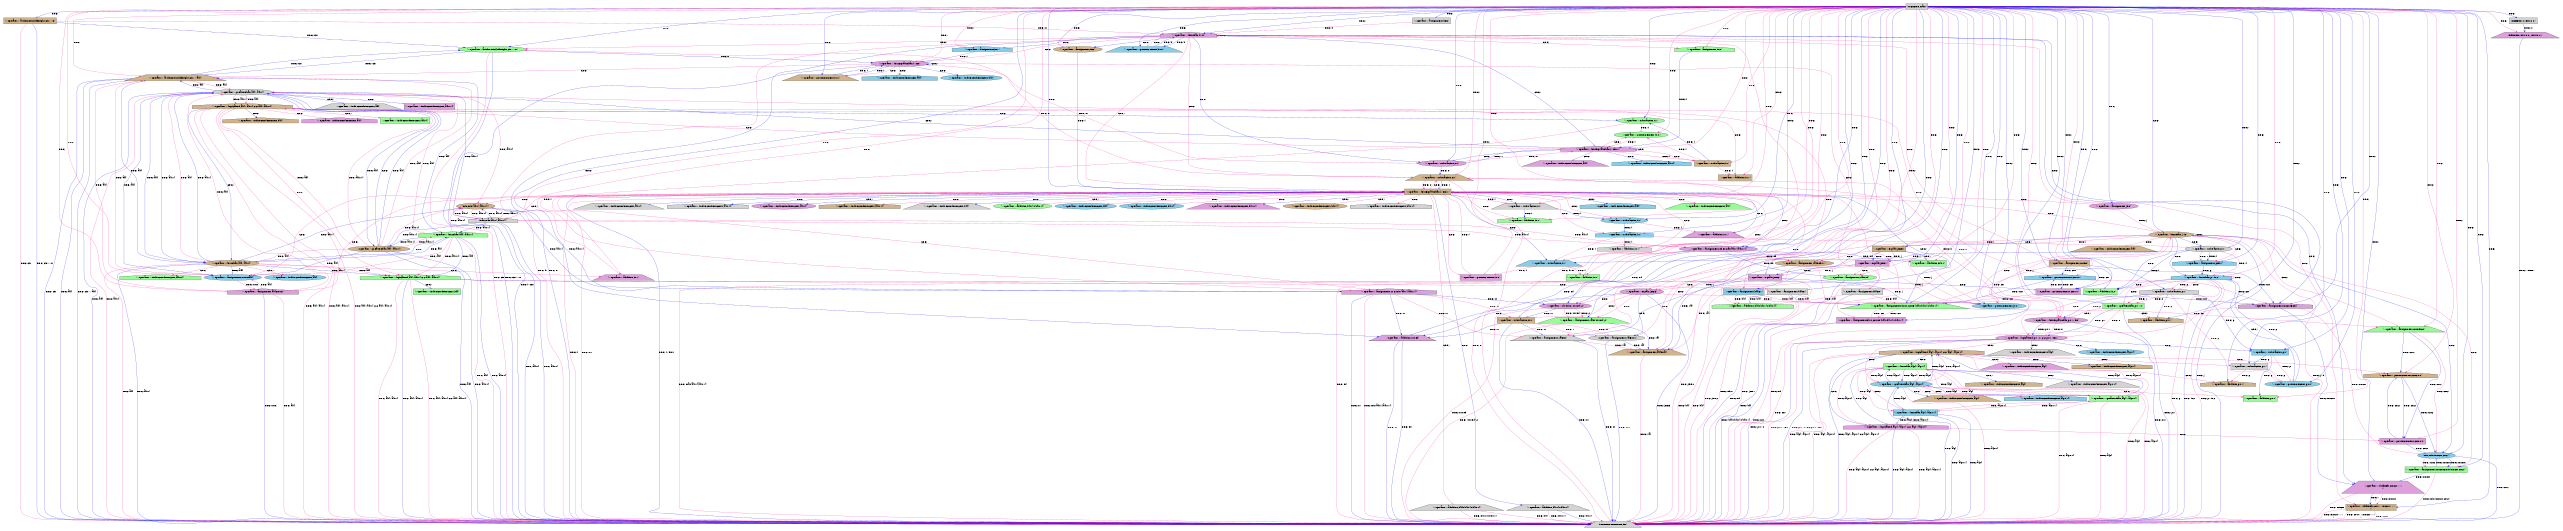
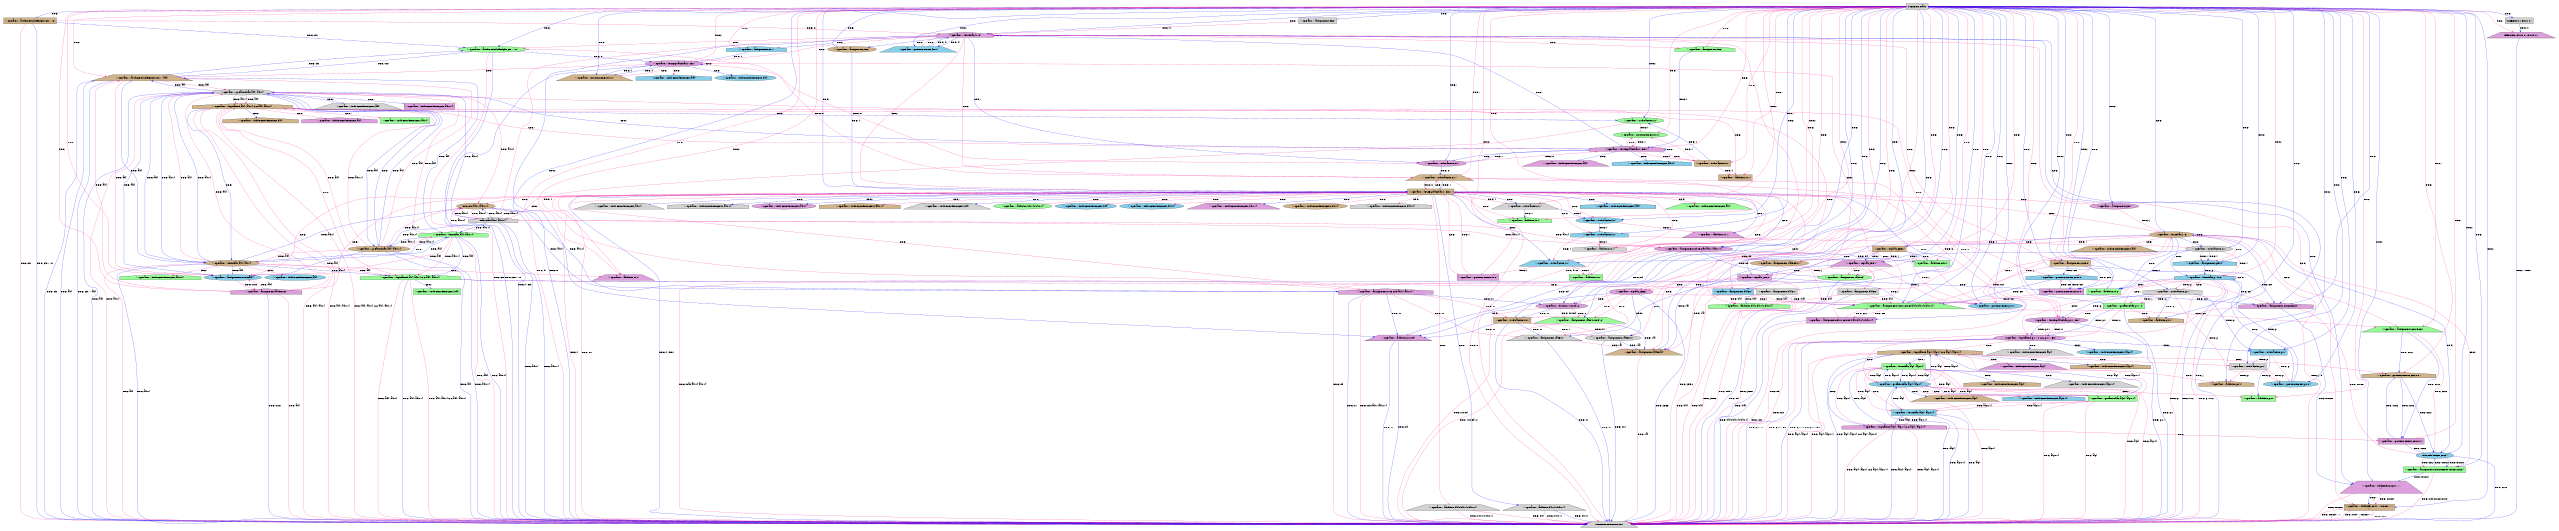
(1872, 263) -> (1861, 263)
